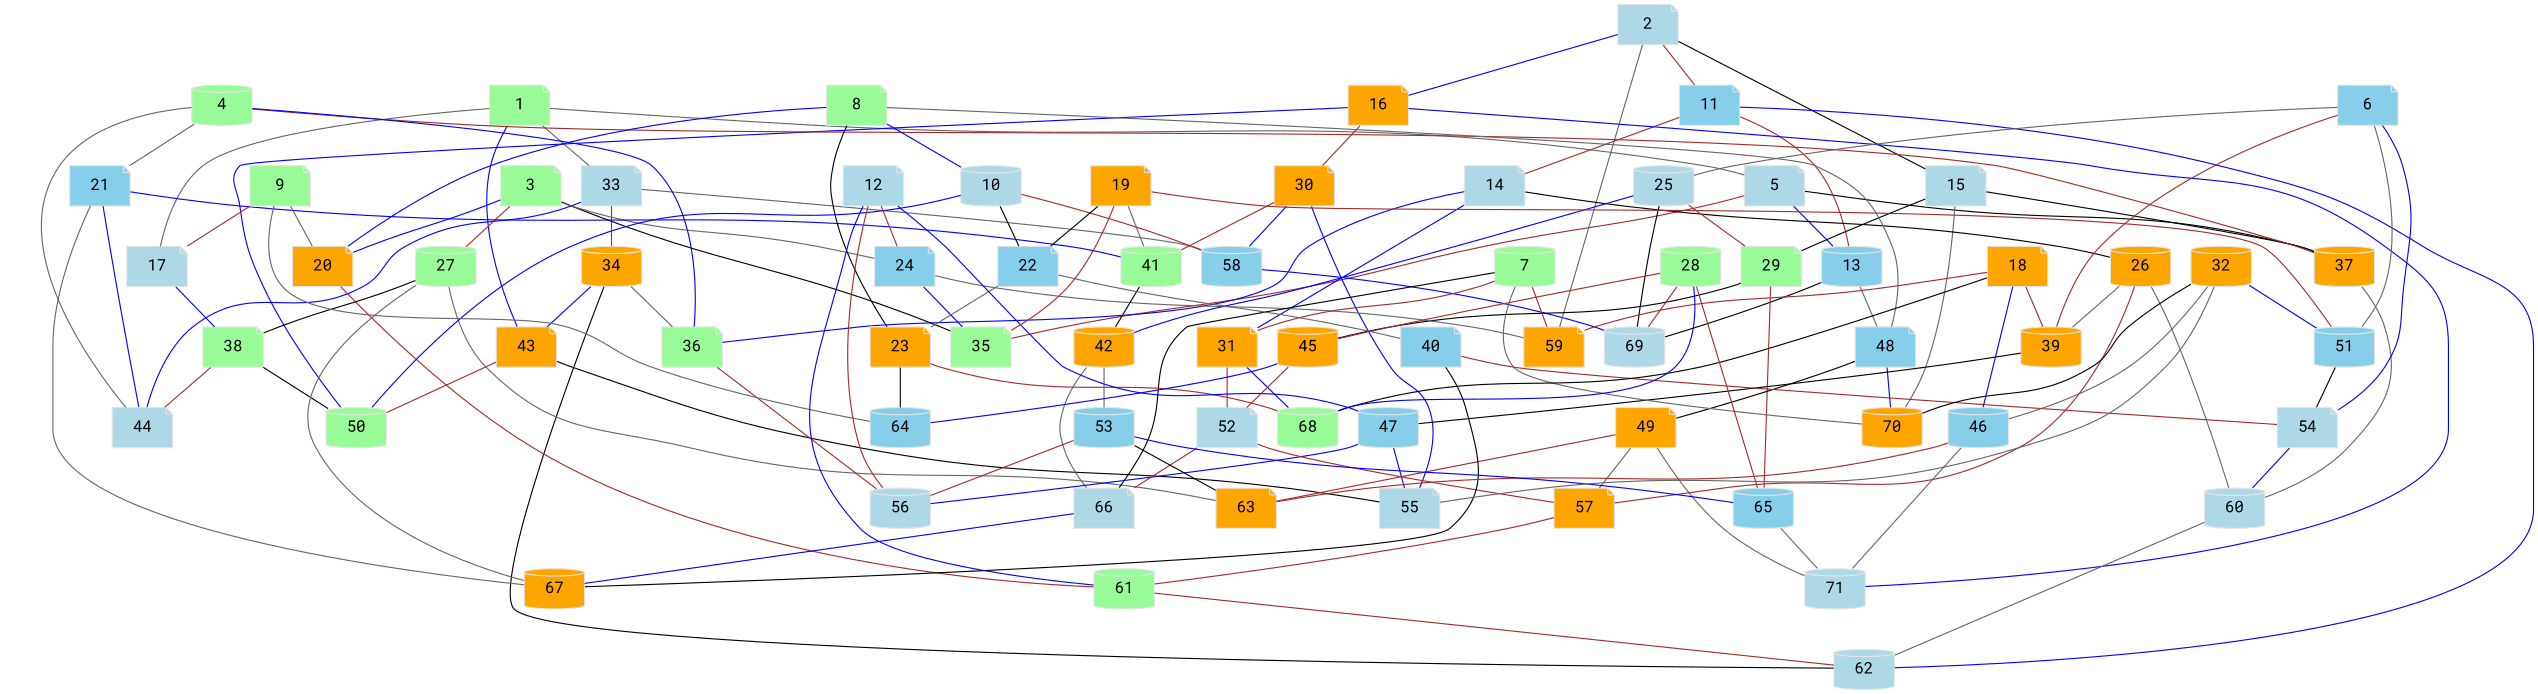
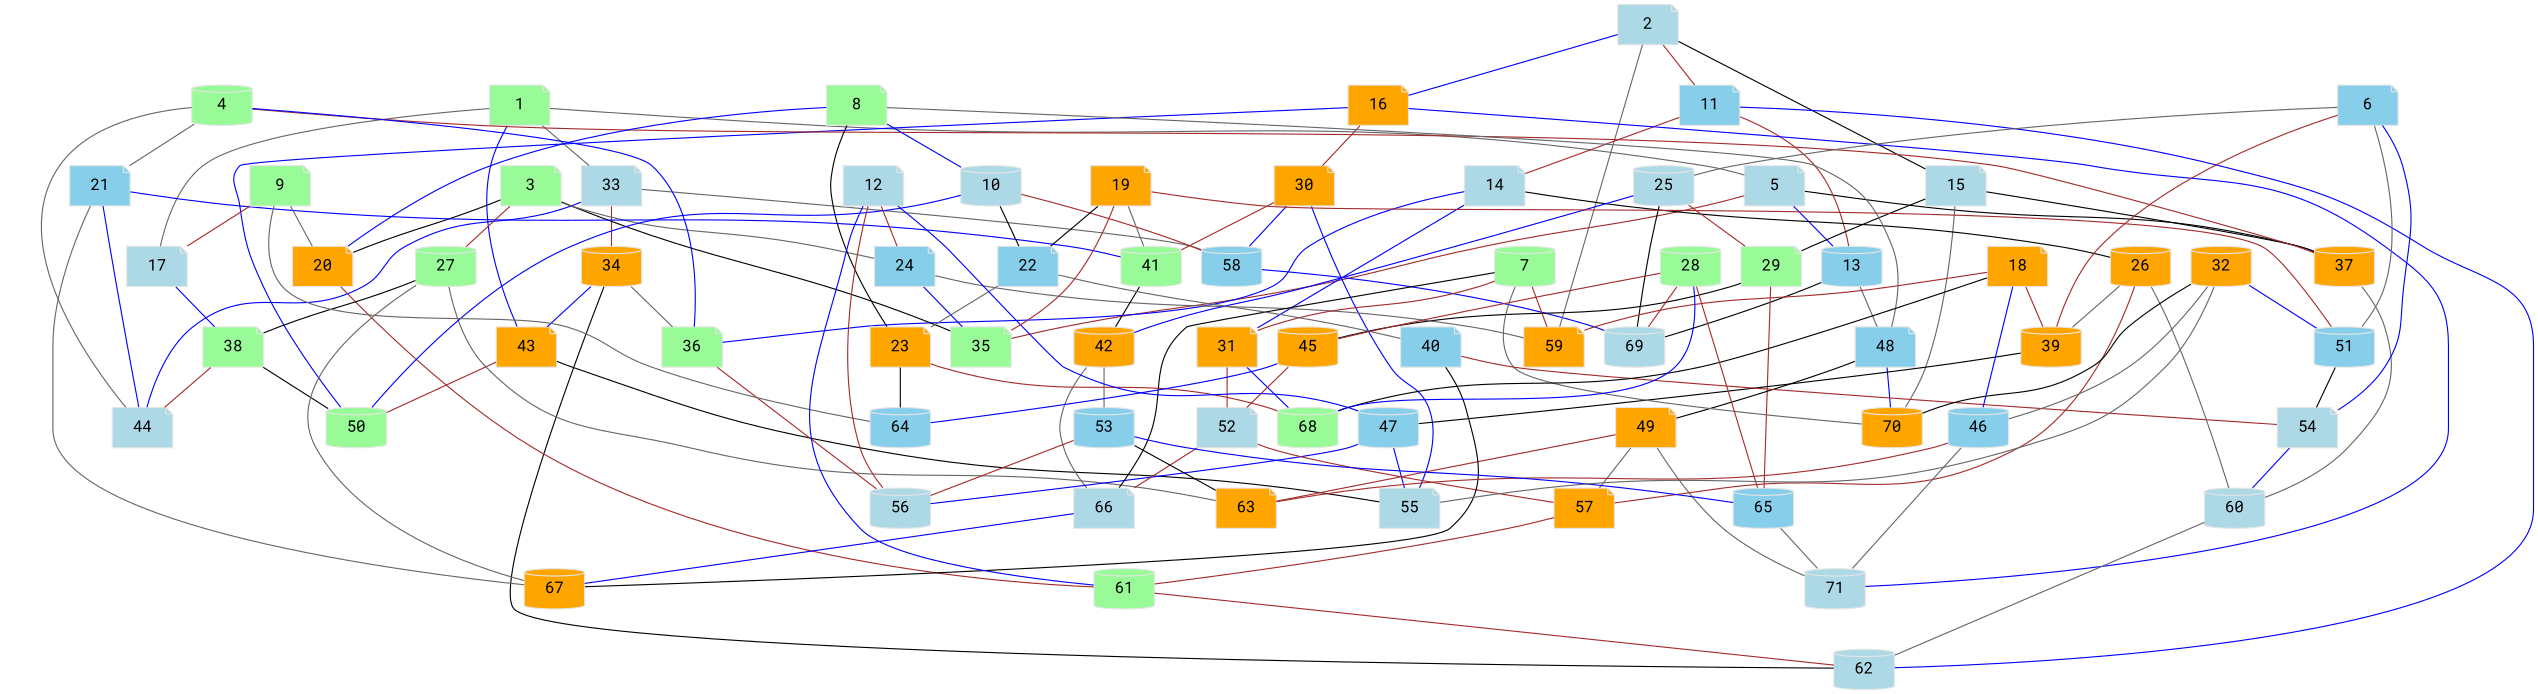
(427, 226) -> (427, 226)
